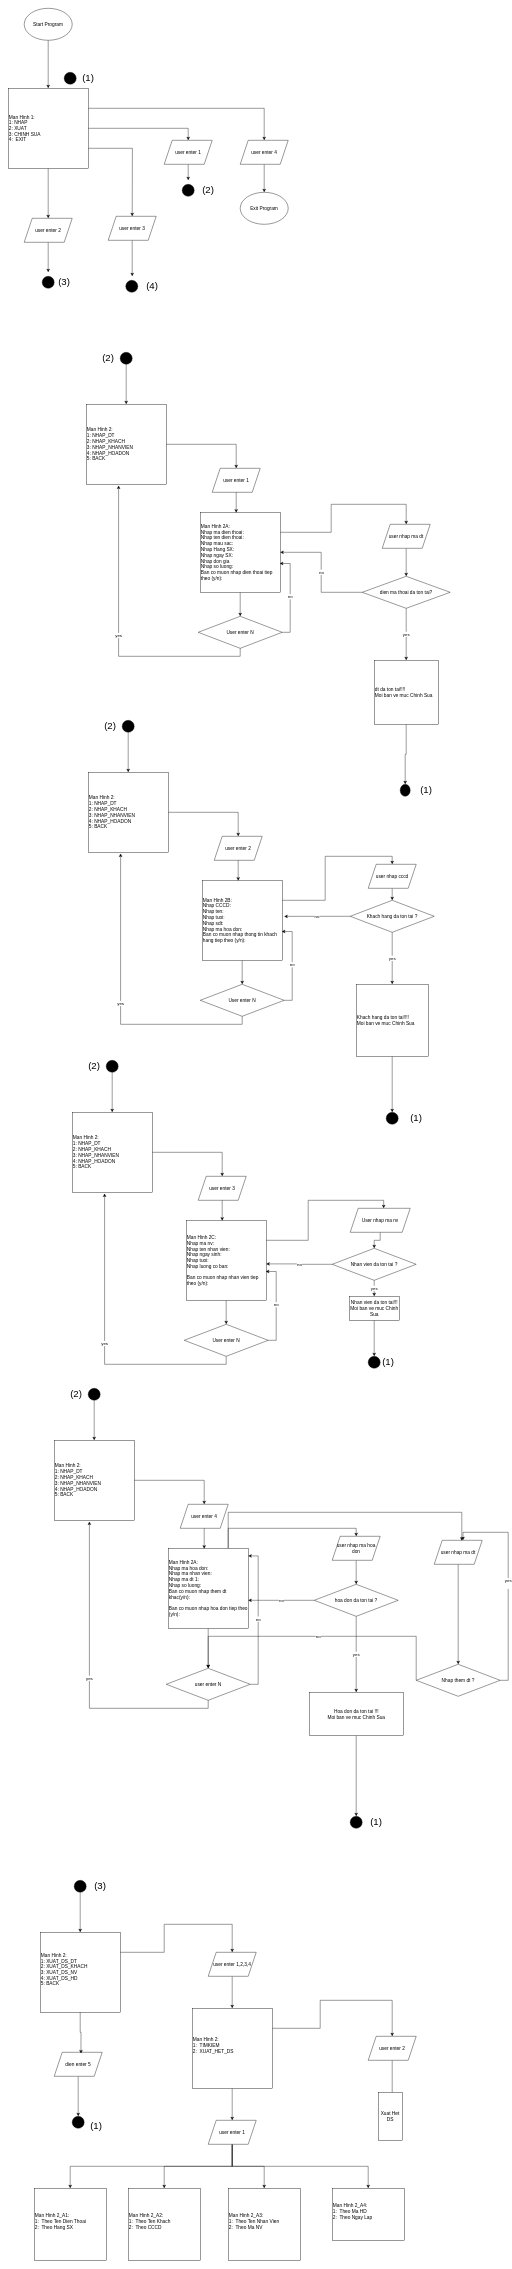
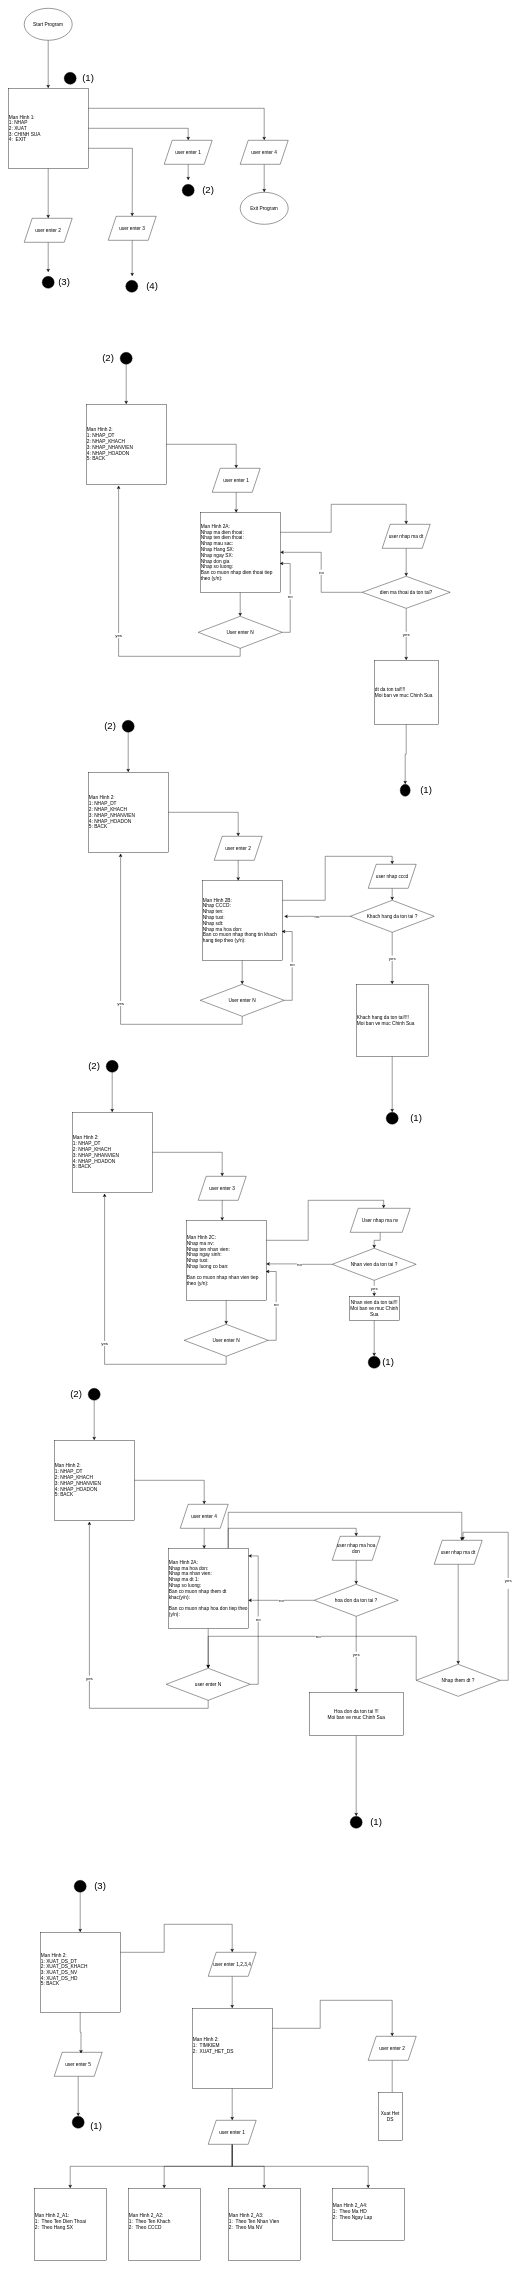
(78, 2064) -> (78, 2064)
